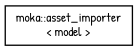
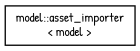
(69, 26) -> (70, 26)
